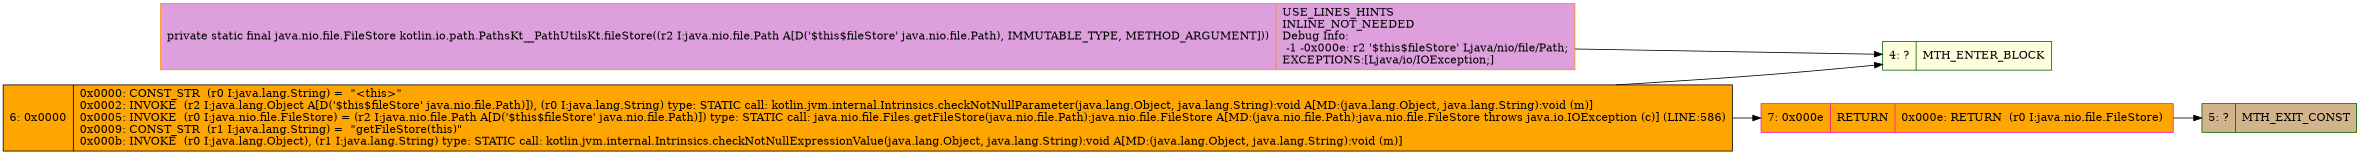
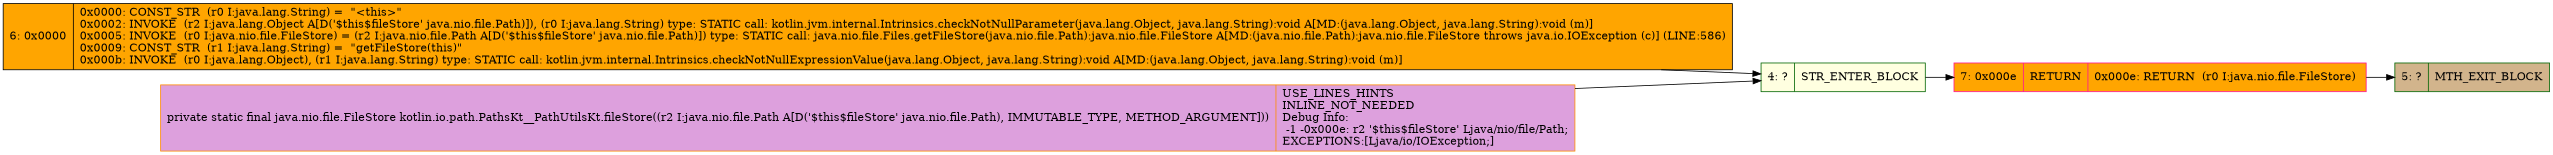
(1984, 55) -> (1860, 77)
(1743, 118) -> (1936, 77)
(2296, 118) -> (2489, 77)
